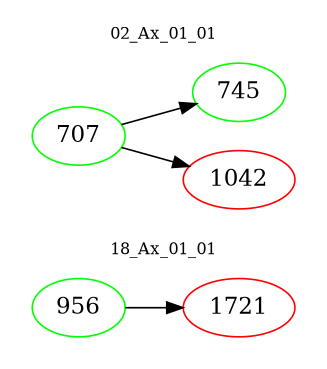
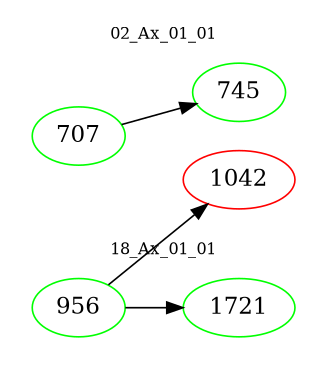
(148, 155) -> (152, 250)
(239, 308) -> (239, 308)
